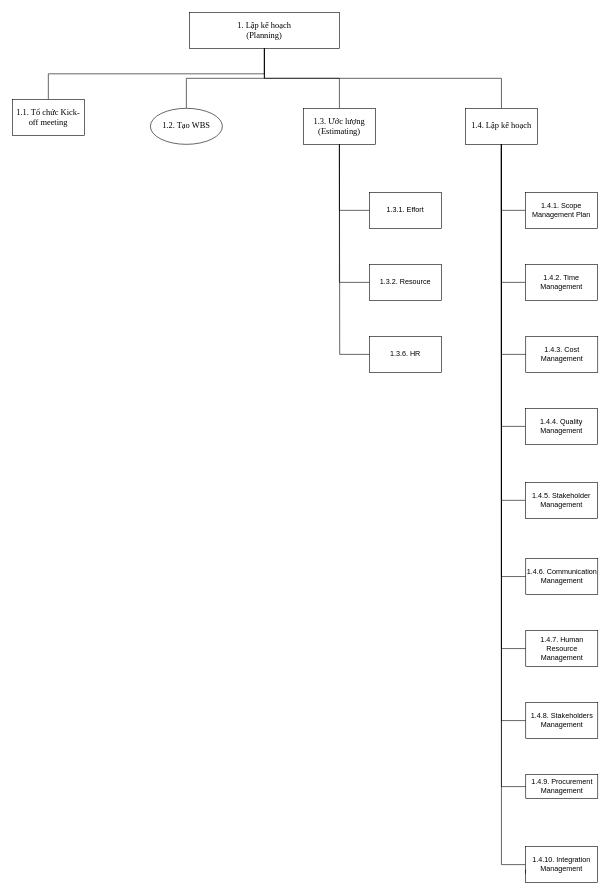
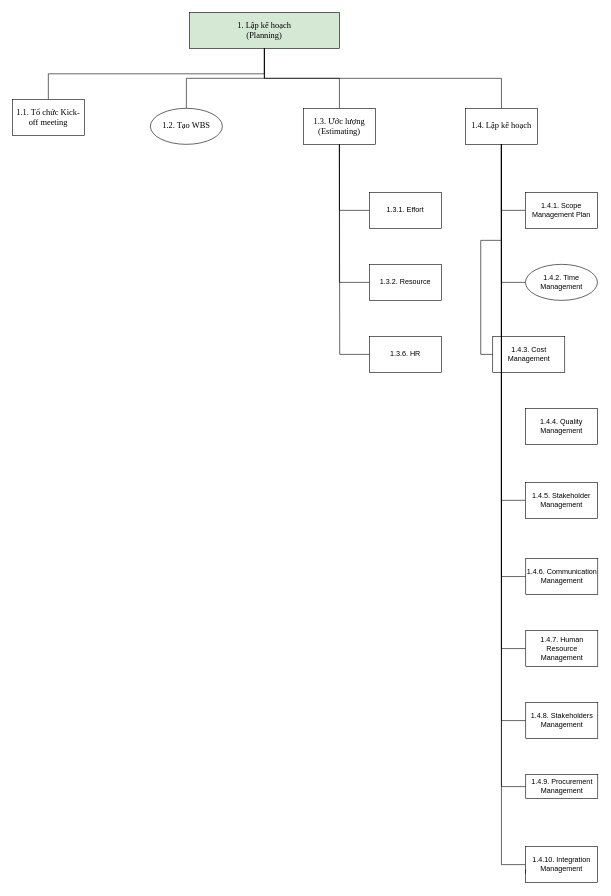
(264, 30) -> (264, 30)
(561, 282) -> (561, 282)
(562, 354) -> (529, 354)
(515, 426) -> none
